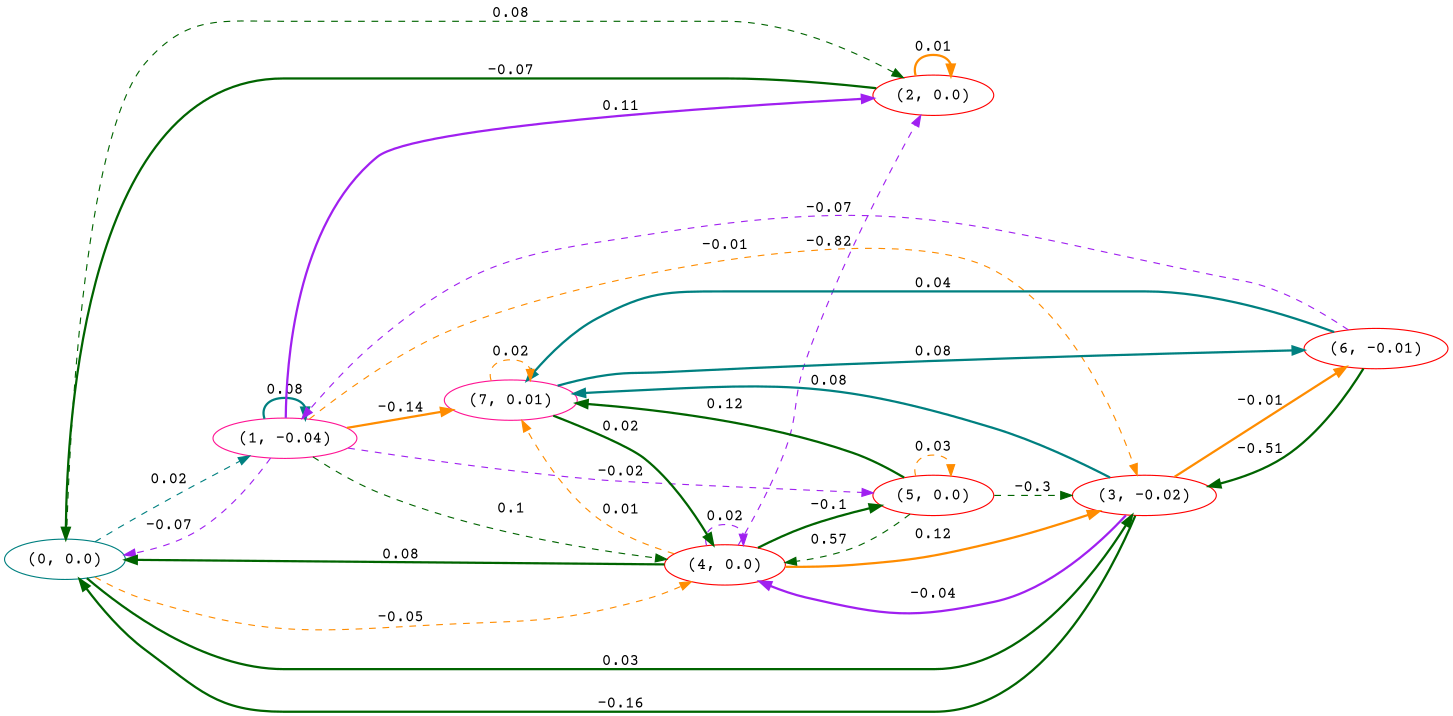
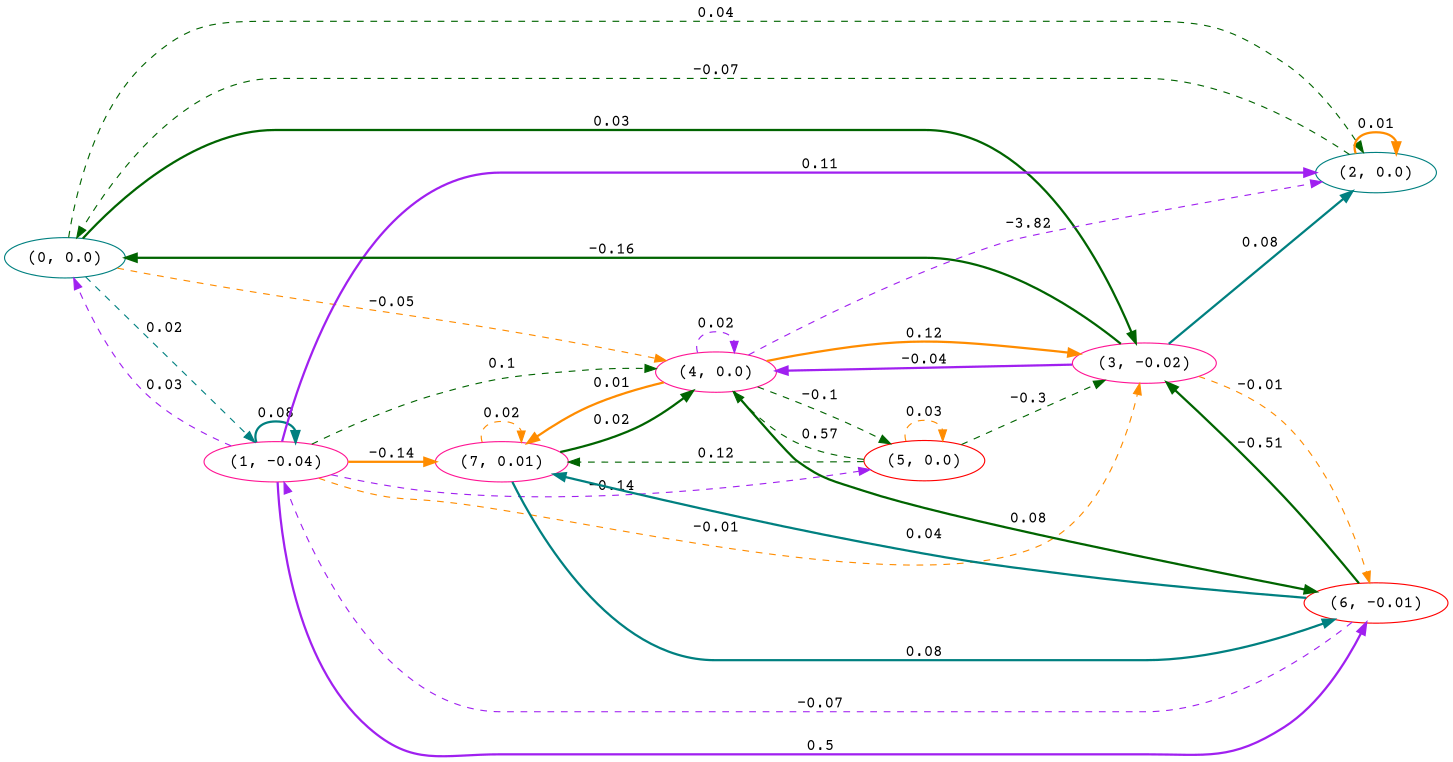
(511, 13) -> (716, 13)
(307, 78) -> (694, 78)
(933, 95) -> (1376, 173)
(829, 242) -> (1029, 224)
(855, 394) -> (1256, 271)
(1256, 425) -> (1308, 451)
(750, 426) -> (722, 462)
(621, 471) -> (612, 486)
(1144, 495) -> (1144, 363)
(587, 509) -> (598, 403)
(813, 524) -> (820, 411)
(169, 525) -> (165, 385)
(401, 562) -> (1001, 526)
(725, 565) -> (716, 372)
none -> (753, 754)
